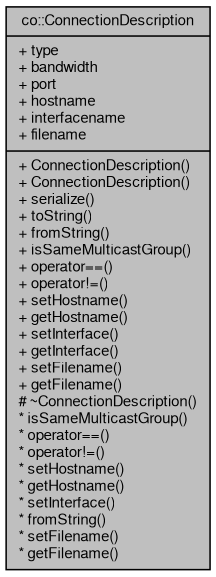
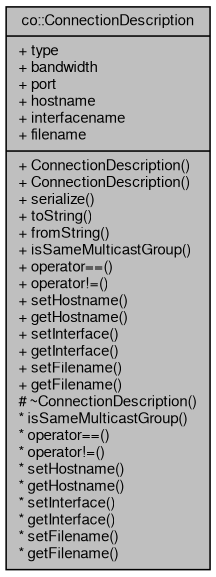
(63, 520) -> (67, 520)
